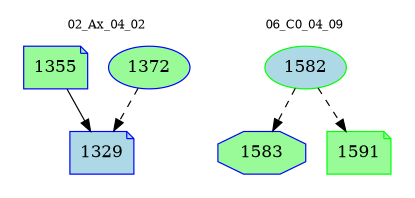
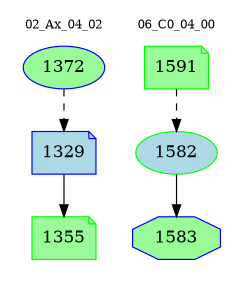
(304, 25) -> (177, 25)
(56, 68) -> (64, 238)
(287, 104) -> (177, 190)
(76, 105) -> (64, 190)
(329, 105) -> (177, 104)
